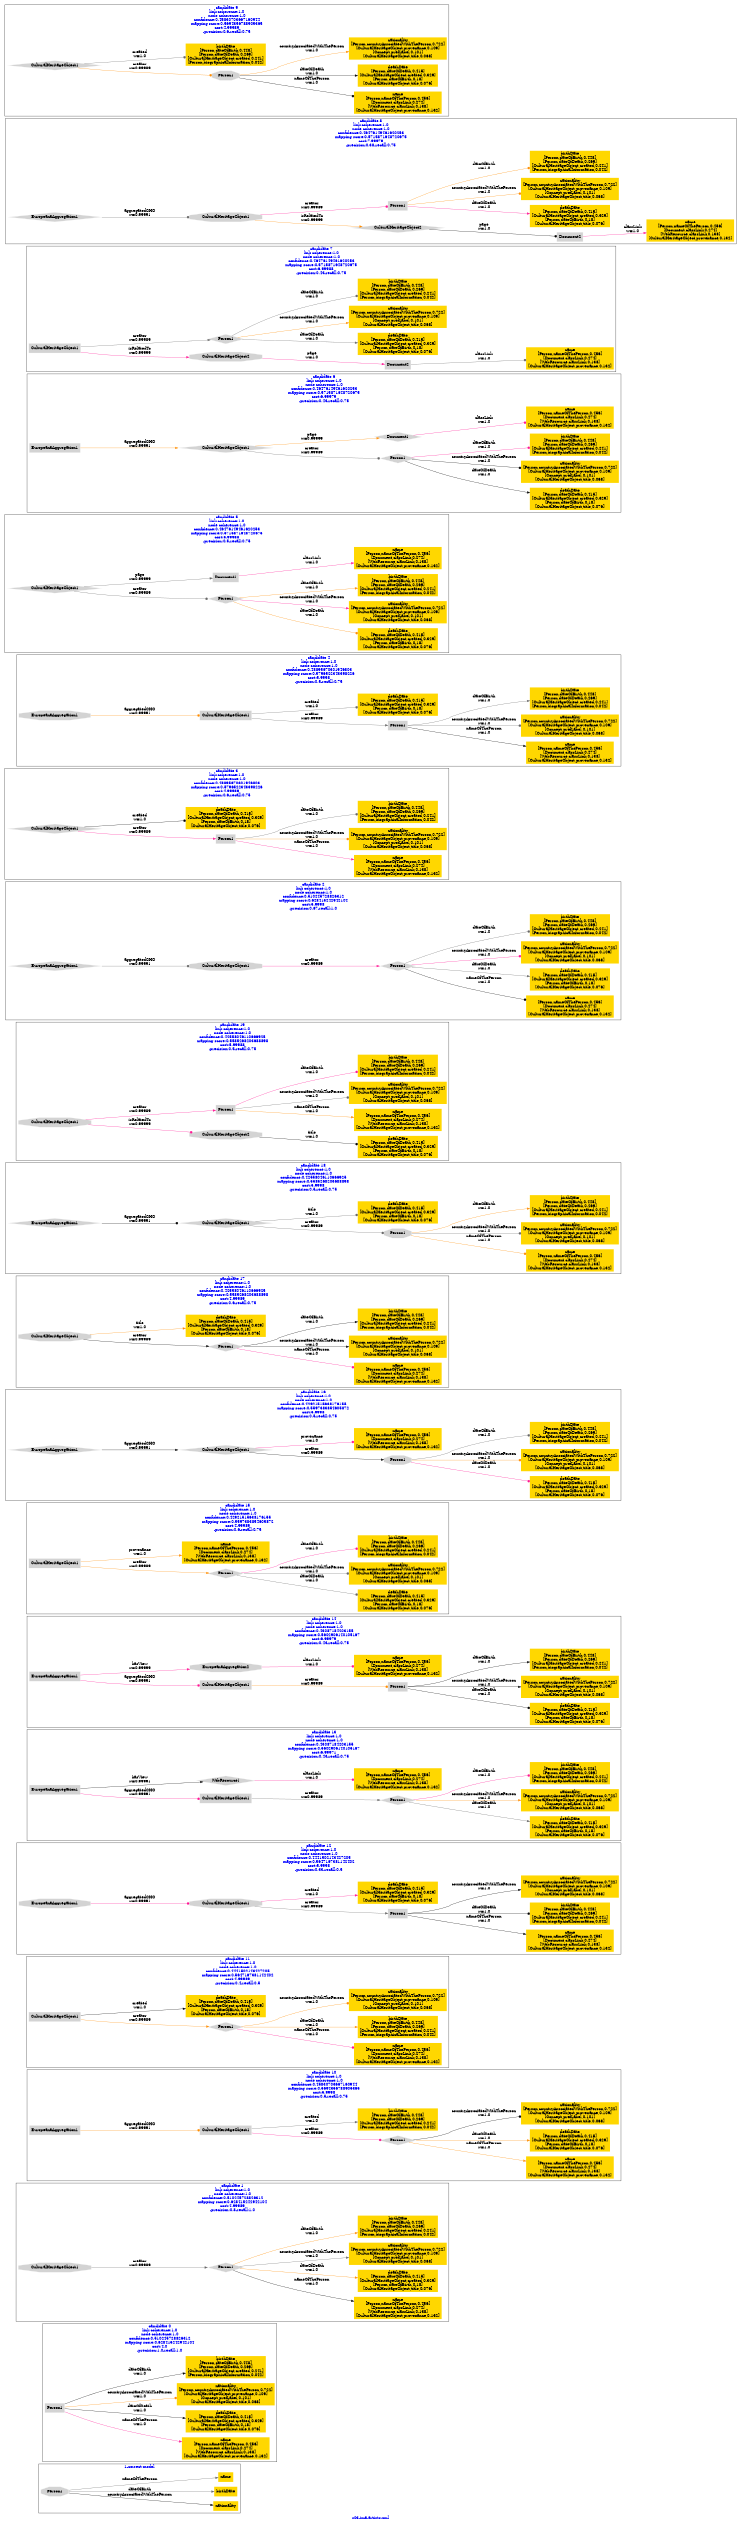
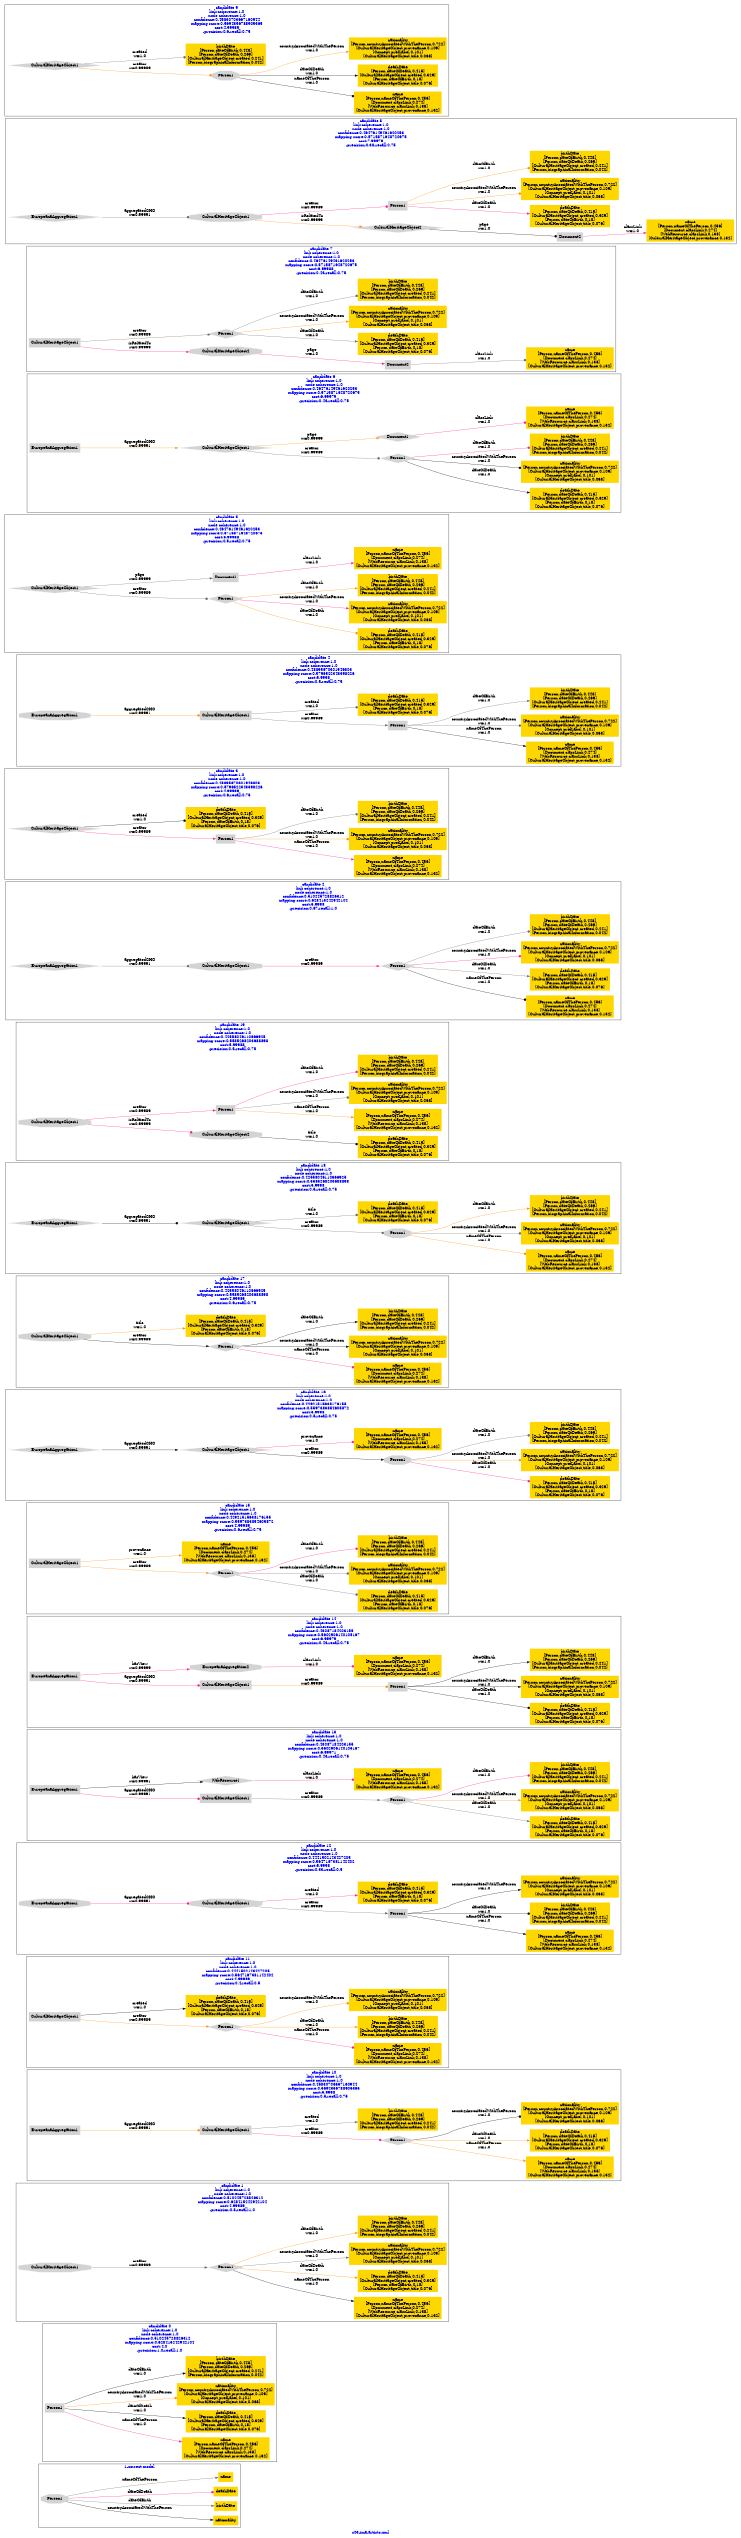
none -> (226, 2492)
